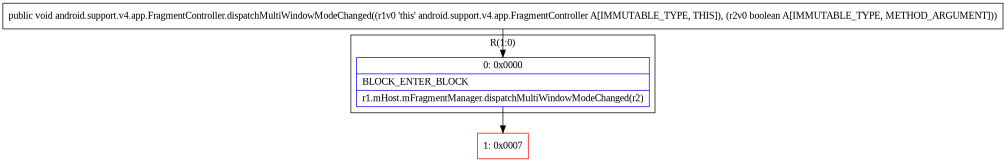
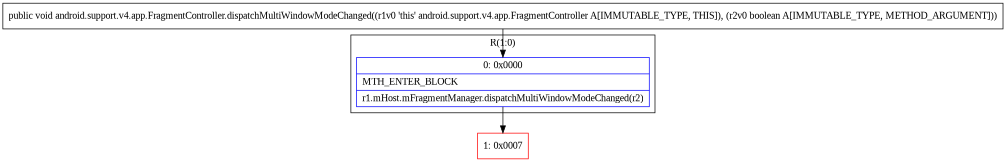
(415, 82) -> (410, 82)
